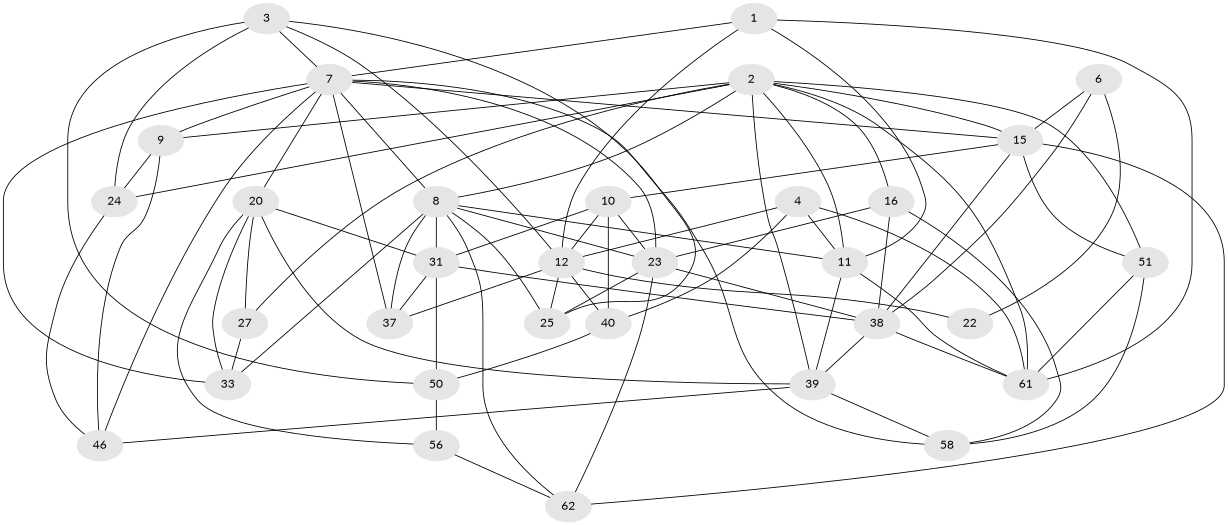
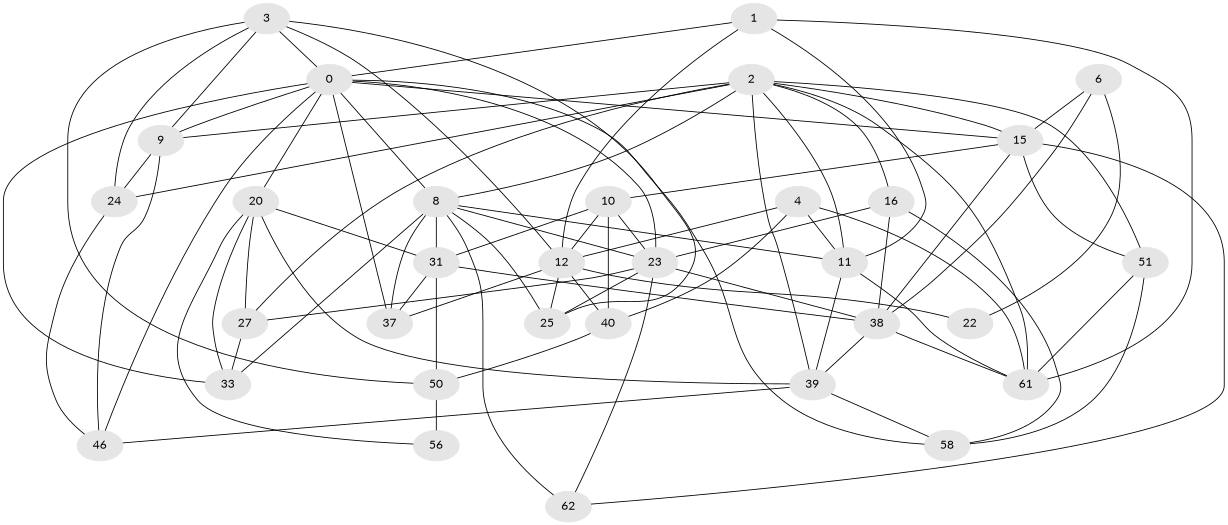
none -> (214, 80)
(330, 80) -> (330, 80)
none -> (442, 298)
(502, 476) -> none
